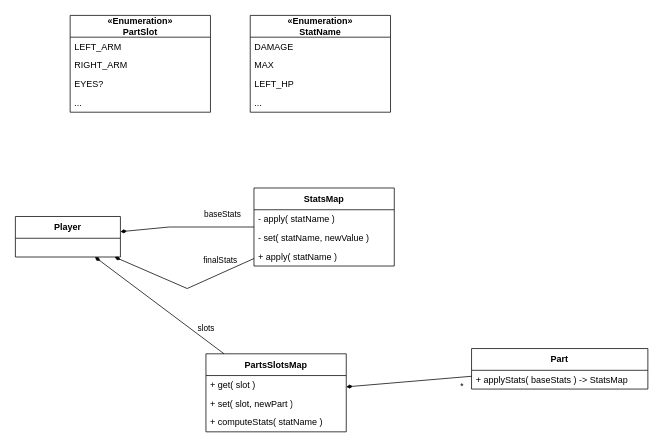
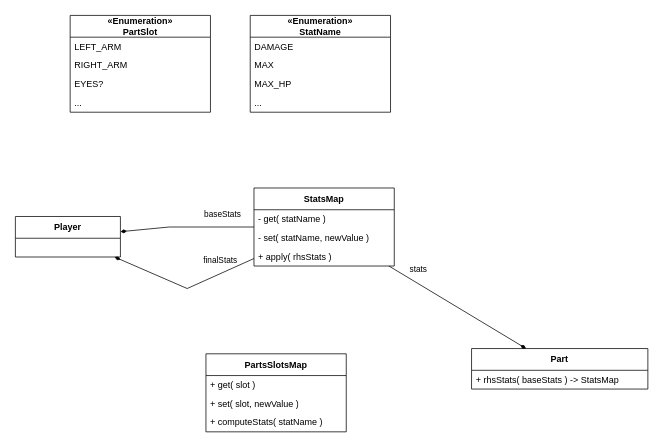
(272, 84) -> (270, 84)
(303, 219) -> (299, 219)
(302, 257) -> (302, 257)
none -> (456, 306)
(161, 307) -> none
(560, 380) -> (558, 380)
(410, 381) -> none
(259, 404) -> (260, 404)
